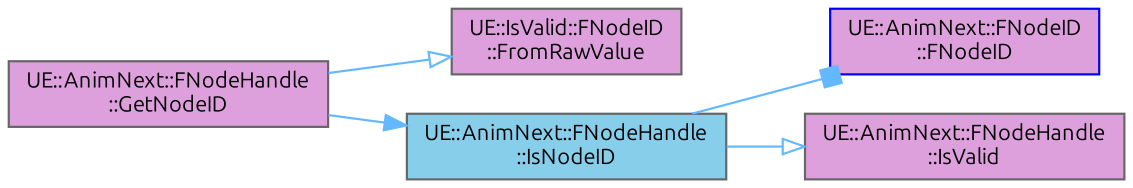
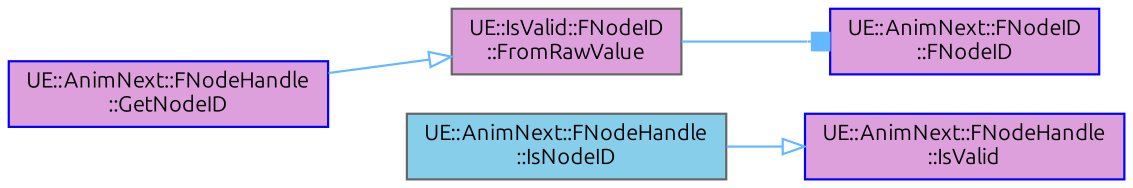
(168, 94) -> (168, 94)
(755, 97) -> (744, 42)
(357, 119) -> none
(965, 147) -> (965, 147)
